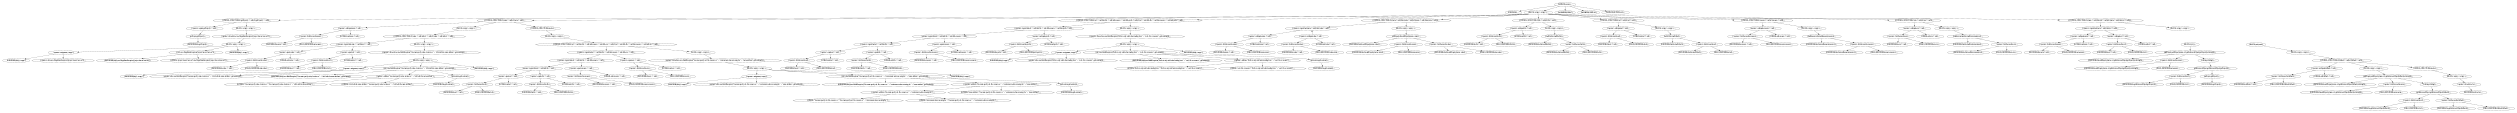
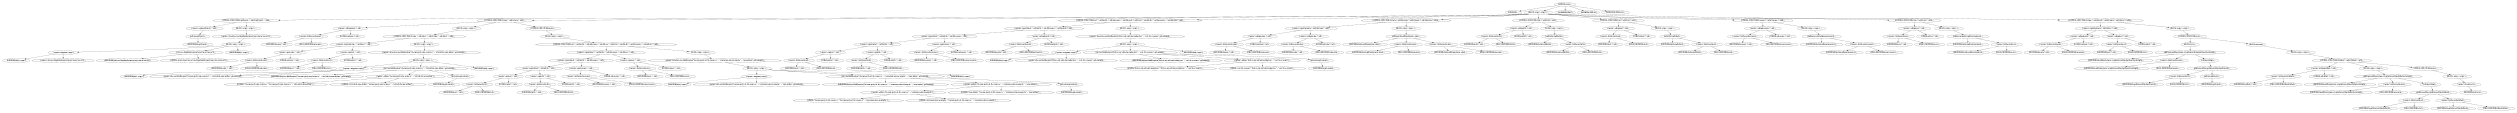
(1312, 33) -> (1311, 32)
none -> (2190, 37)
